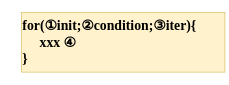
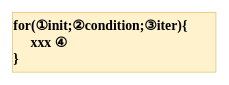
(123, 42) -> (114, 42)
